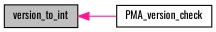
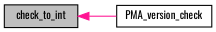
(41, 16) -> (41, 16)
